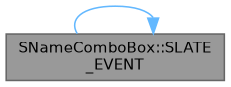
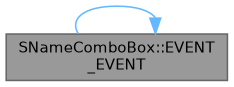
(115, 57) -> (117, 57)
